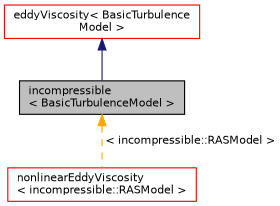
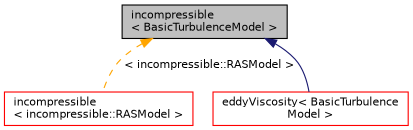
(102, 65) -> (298, 63)
(102, 185) -> (99, 109)
